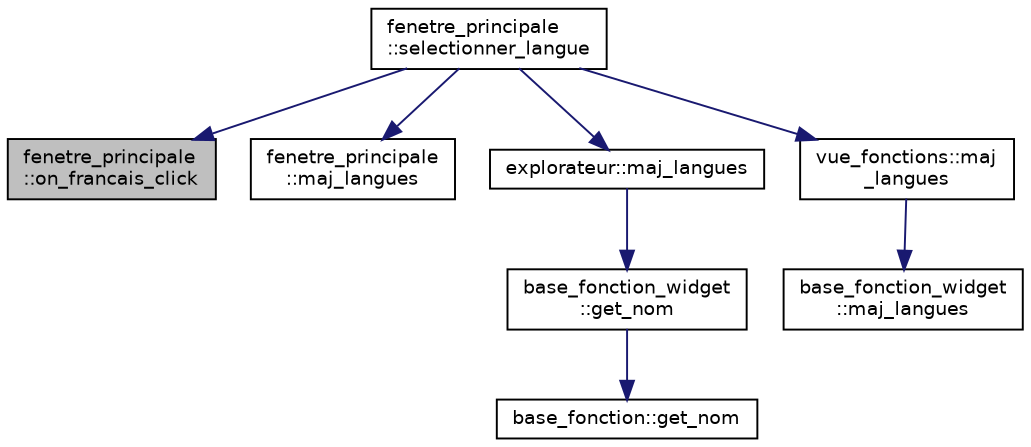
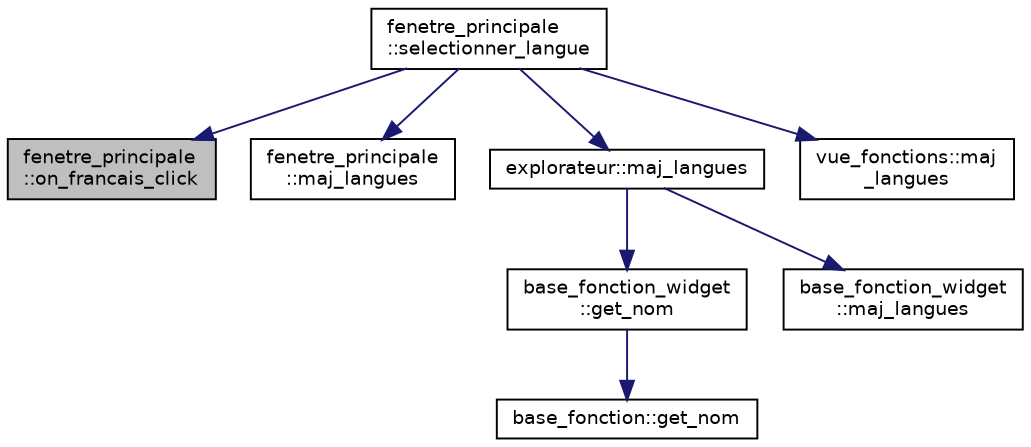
(905, 224) -> (745, 225)
